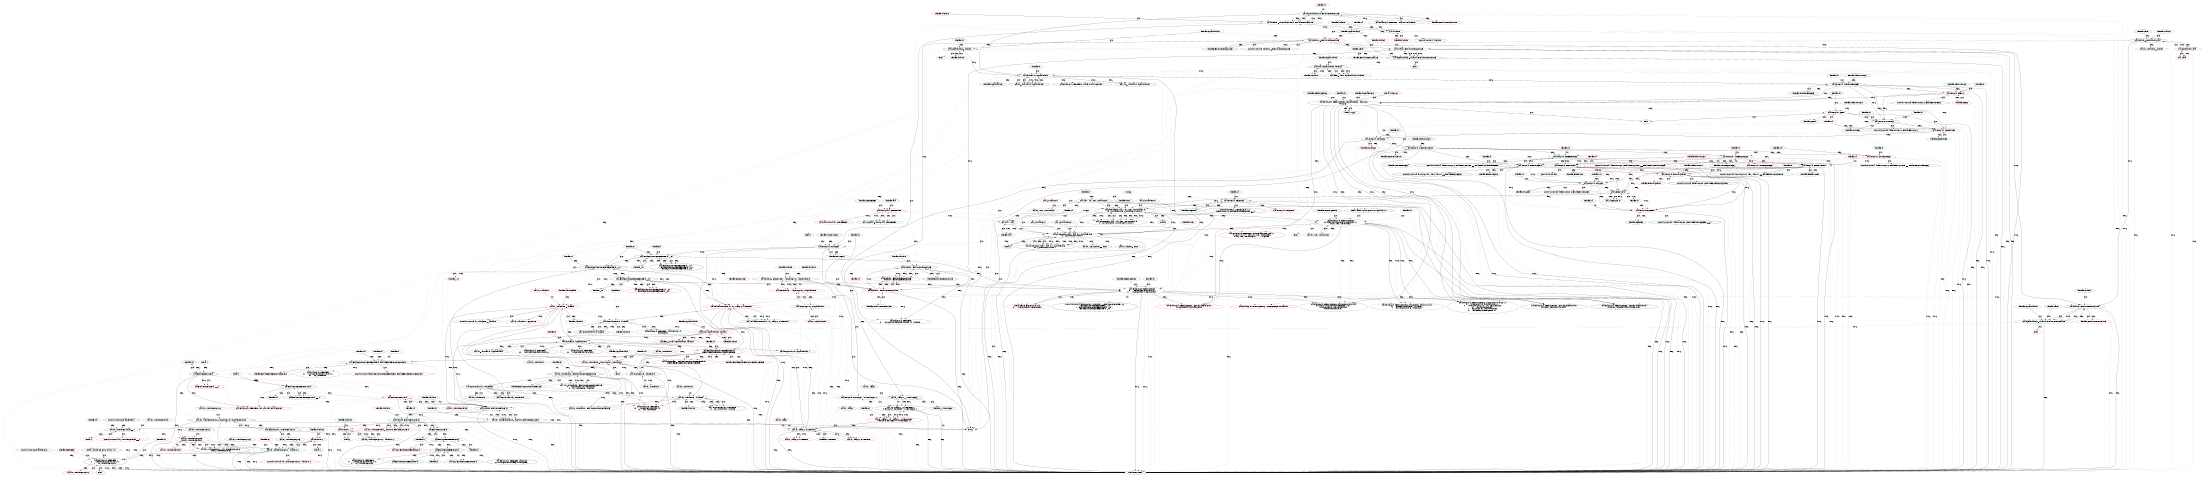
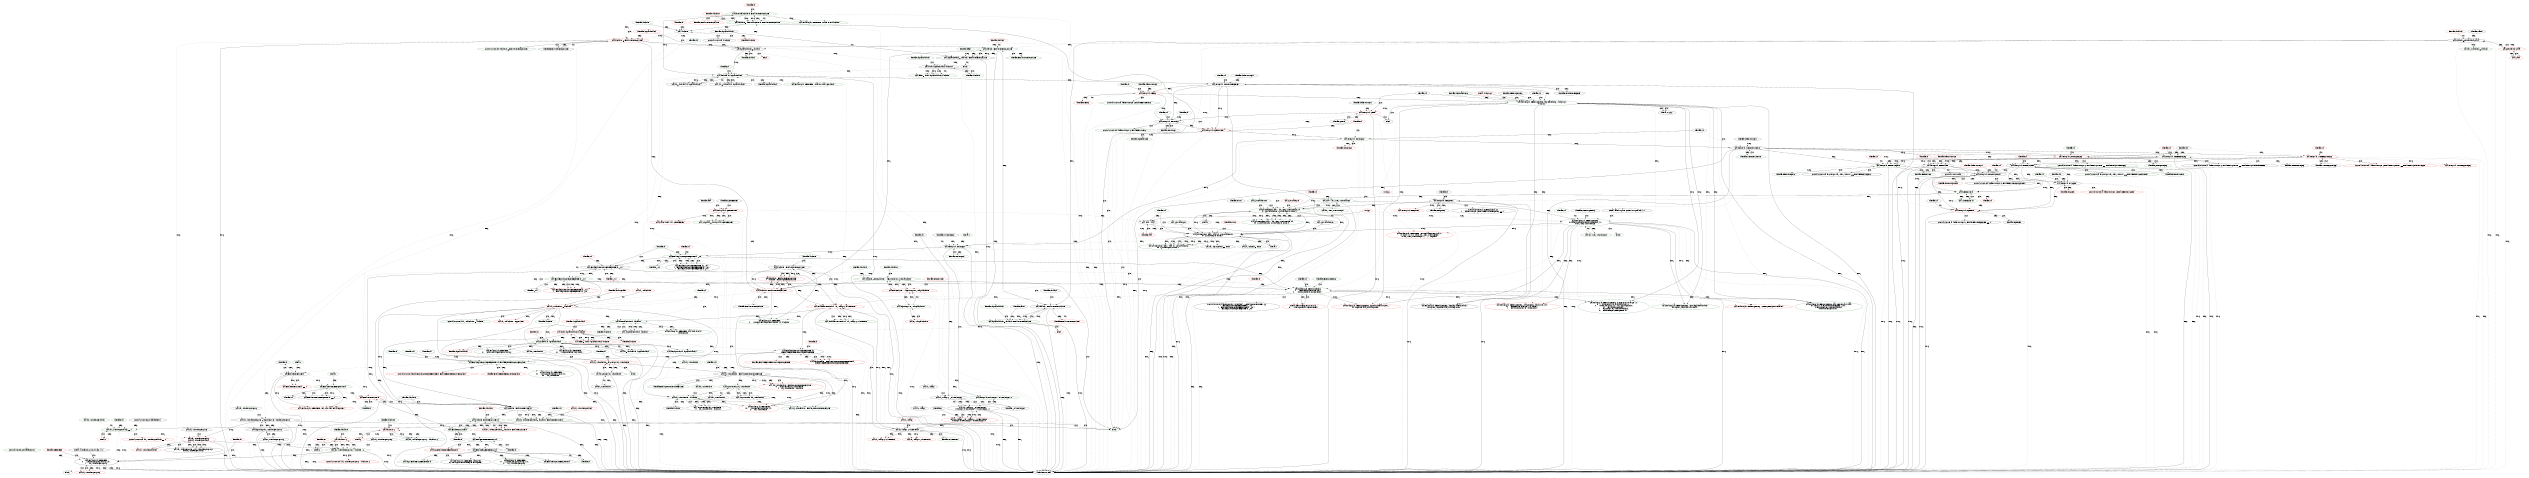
none -> (2158, 166)
(940, 279) -> none
